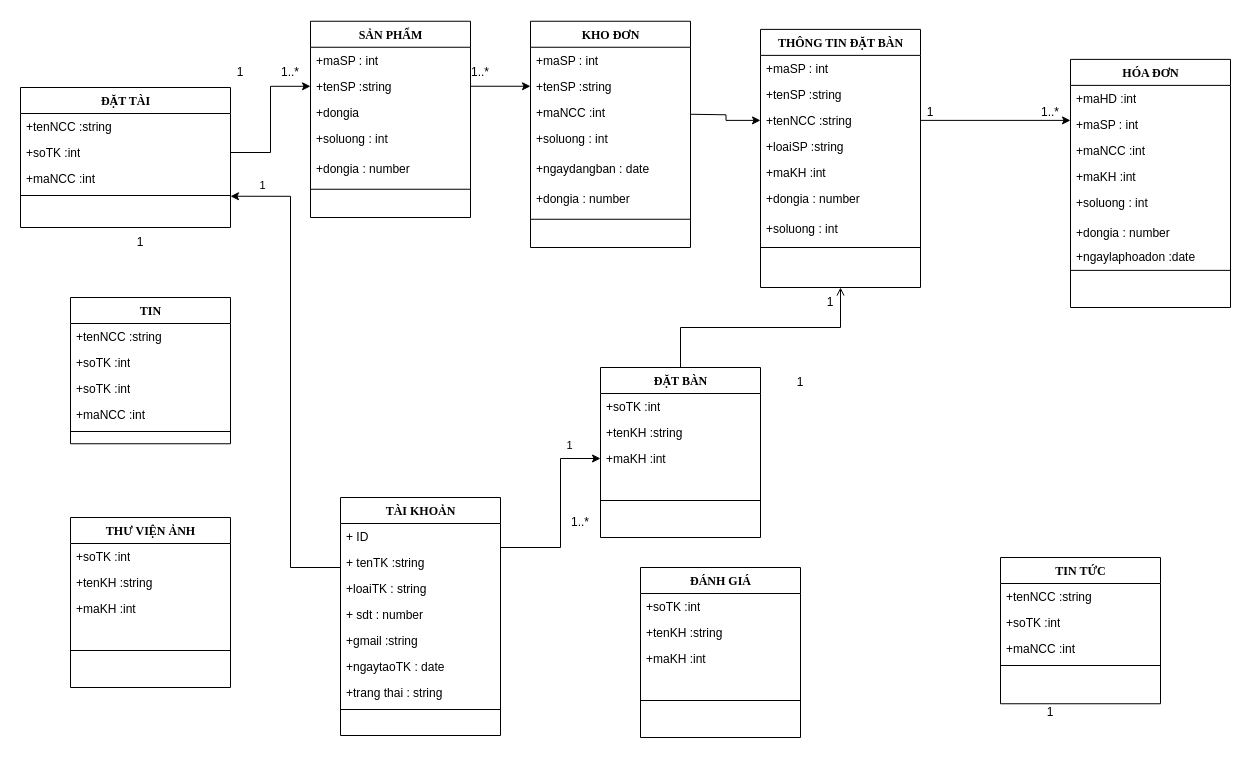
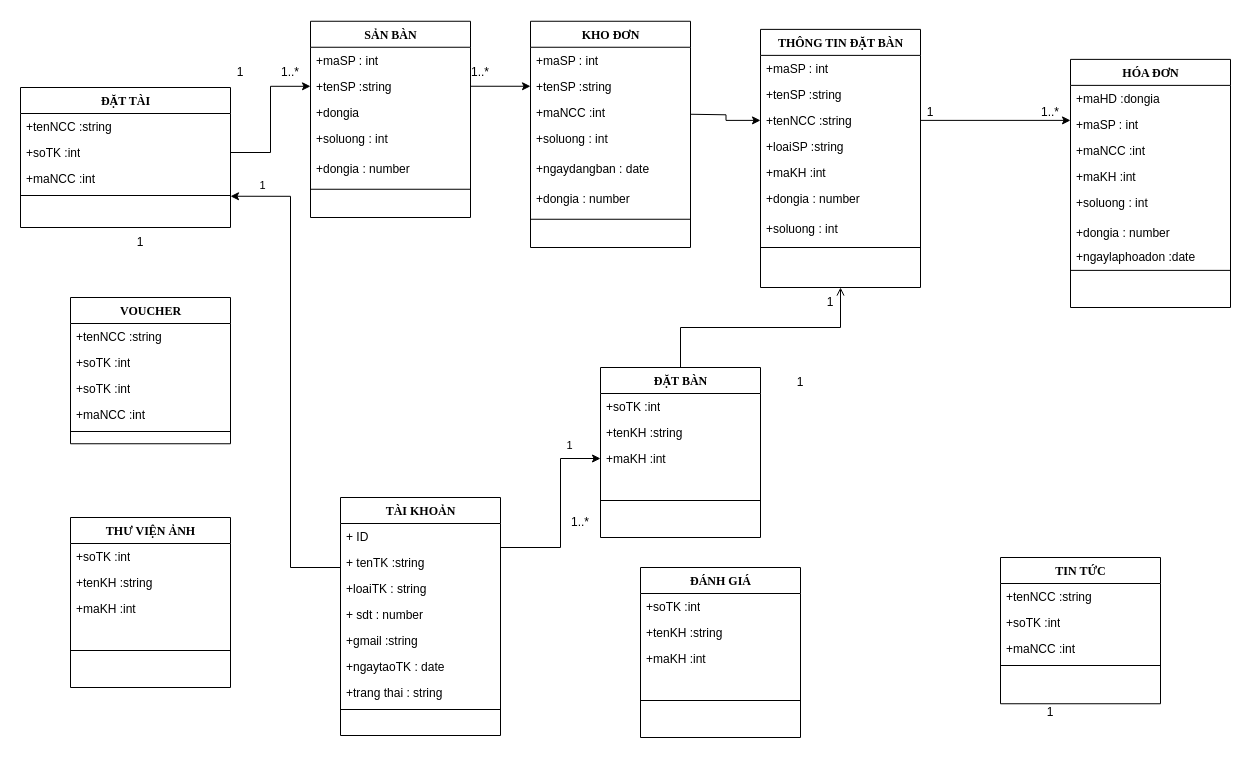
(391, 36) -> (391, 36)
(1105, 100) -> (1116, 100)
(151, 312) -> (151, 312)
